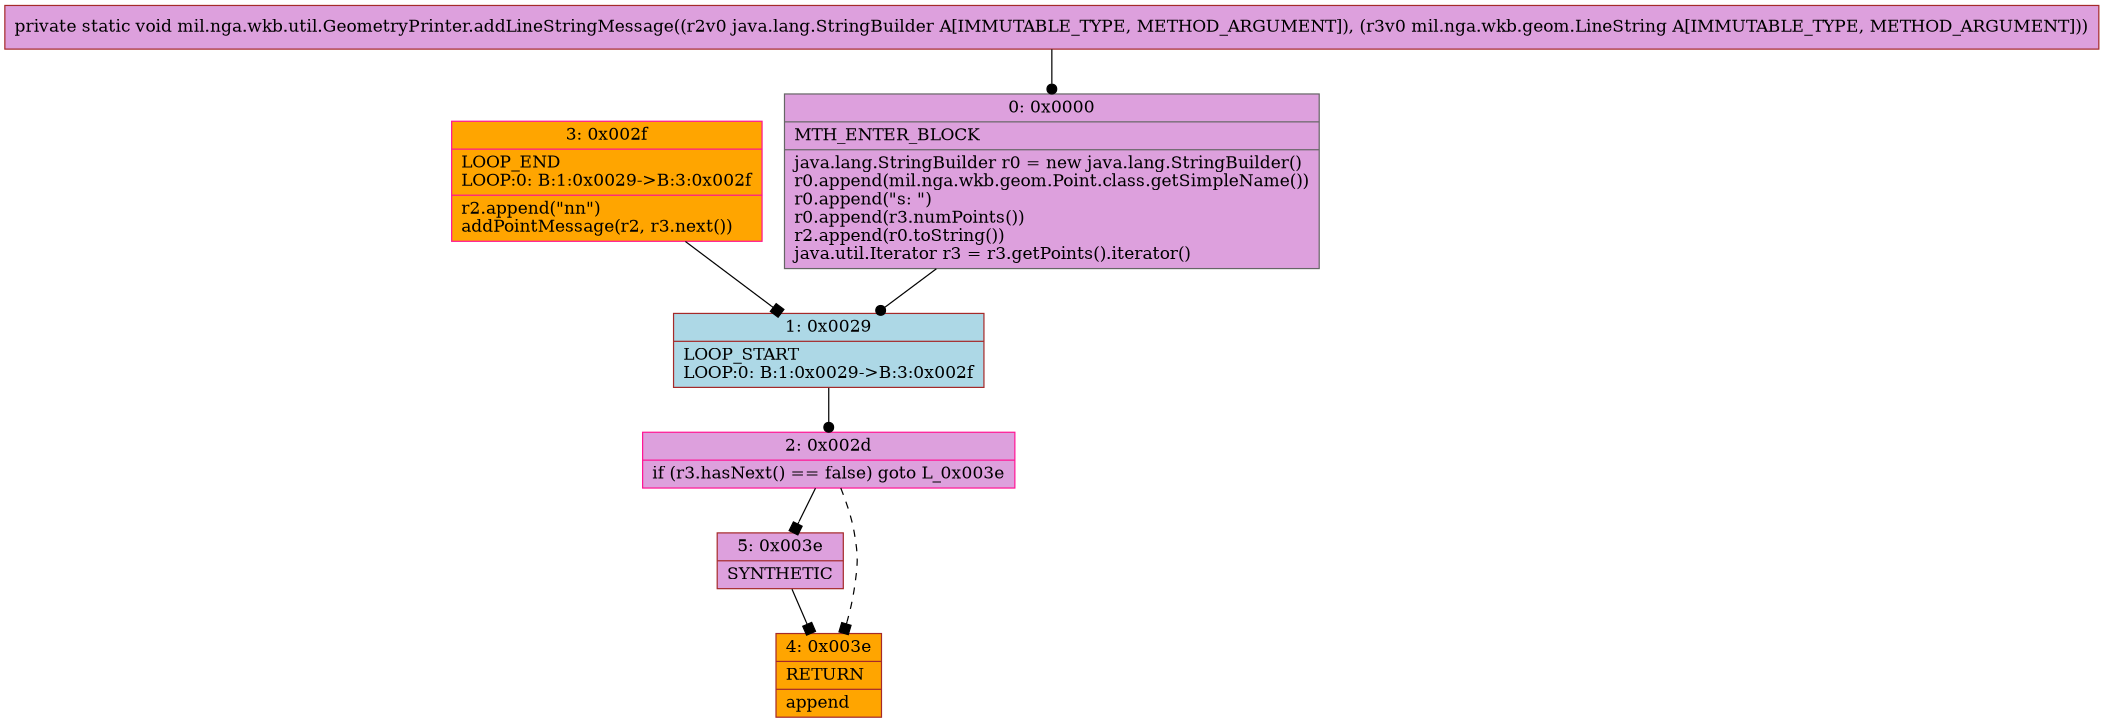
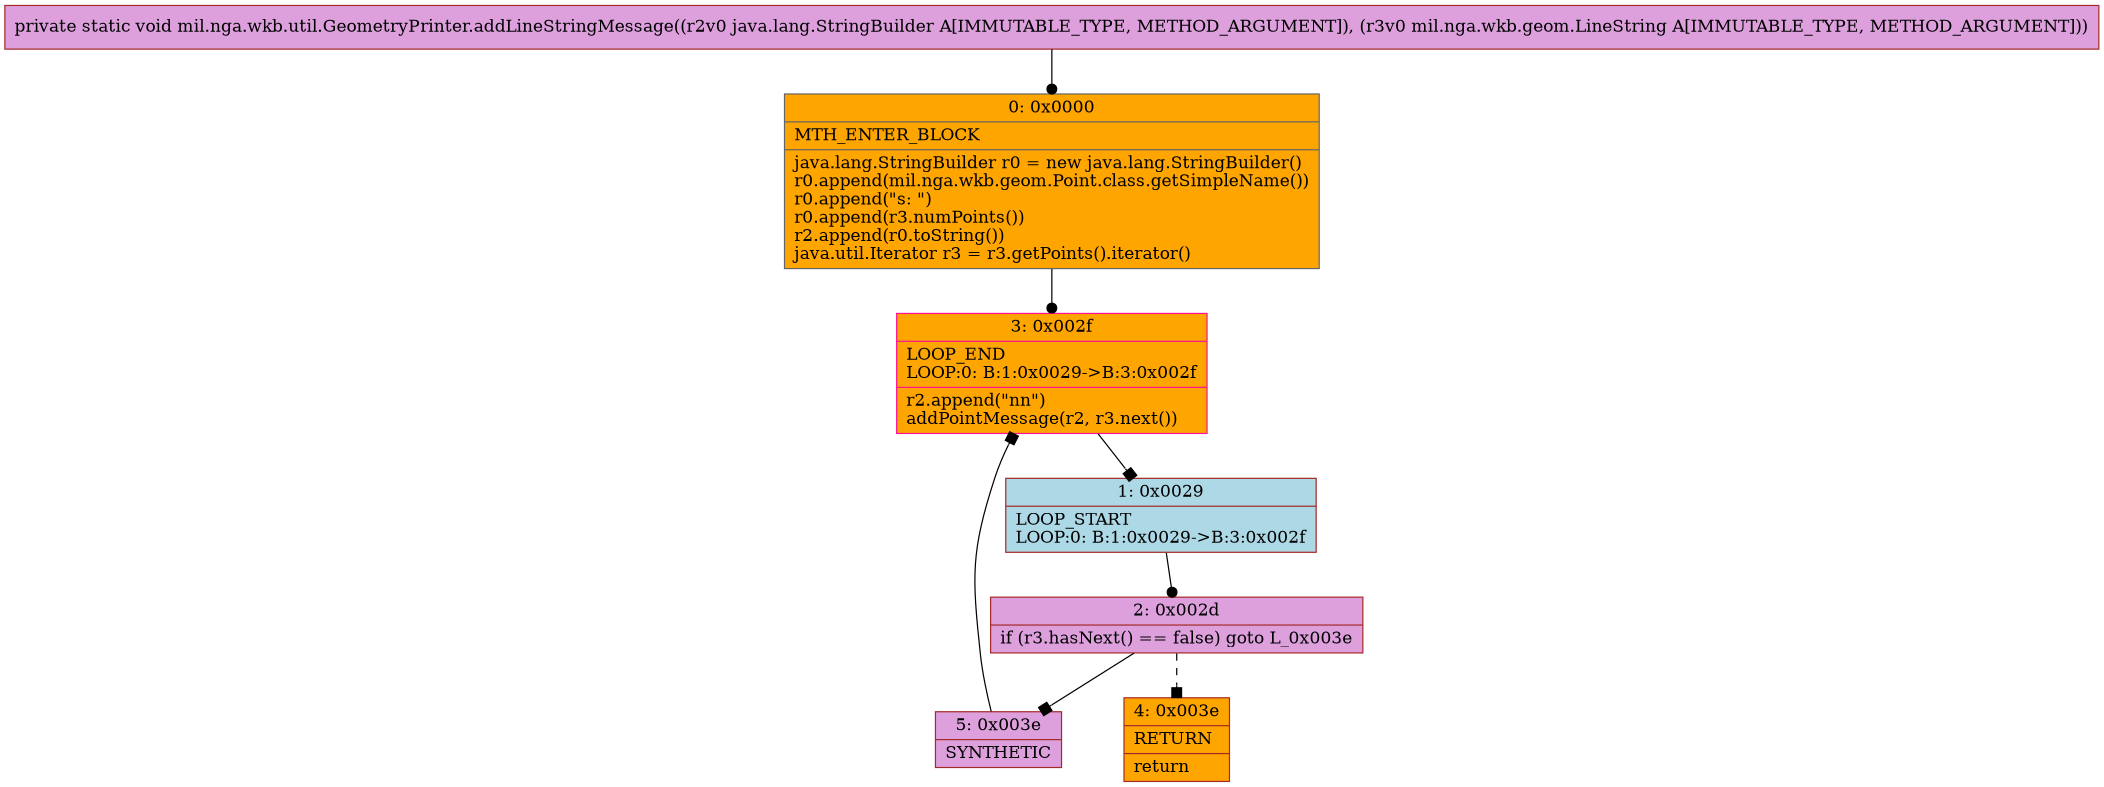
(1052, 181) -> (1052, 181)
(911, 288) -> (1052, 286)
(829, 460) -> (1177, 625)
(799, 606) -> (975, 576)
(818, 703) -> (1162, 767)
